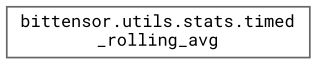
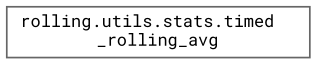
(158, 32) -> (158, 32)
